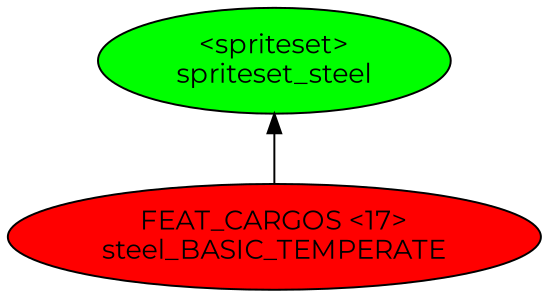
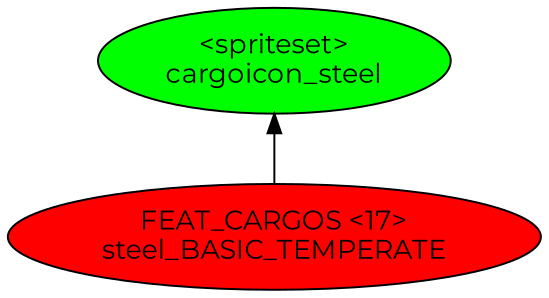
(274, 61) -> (274, 61)
